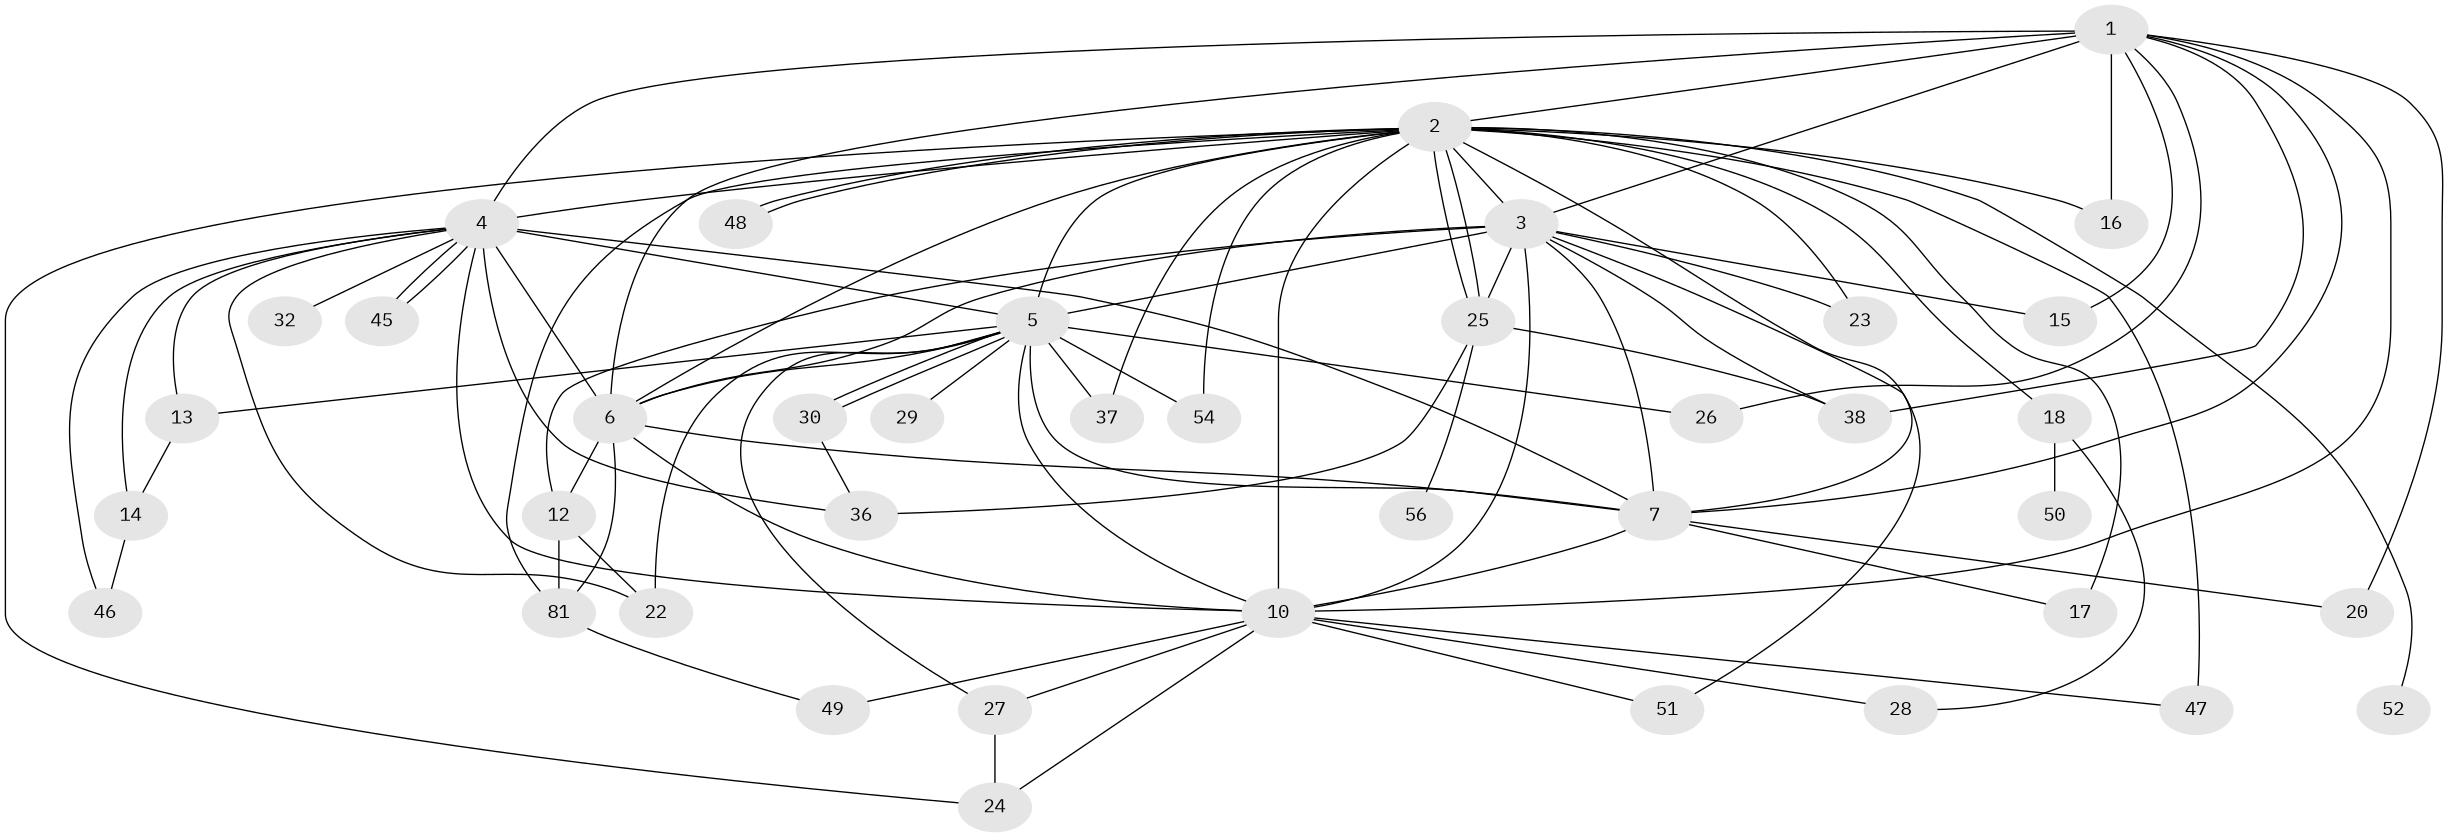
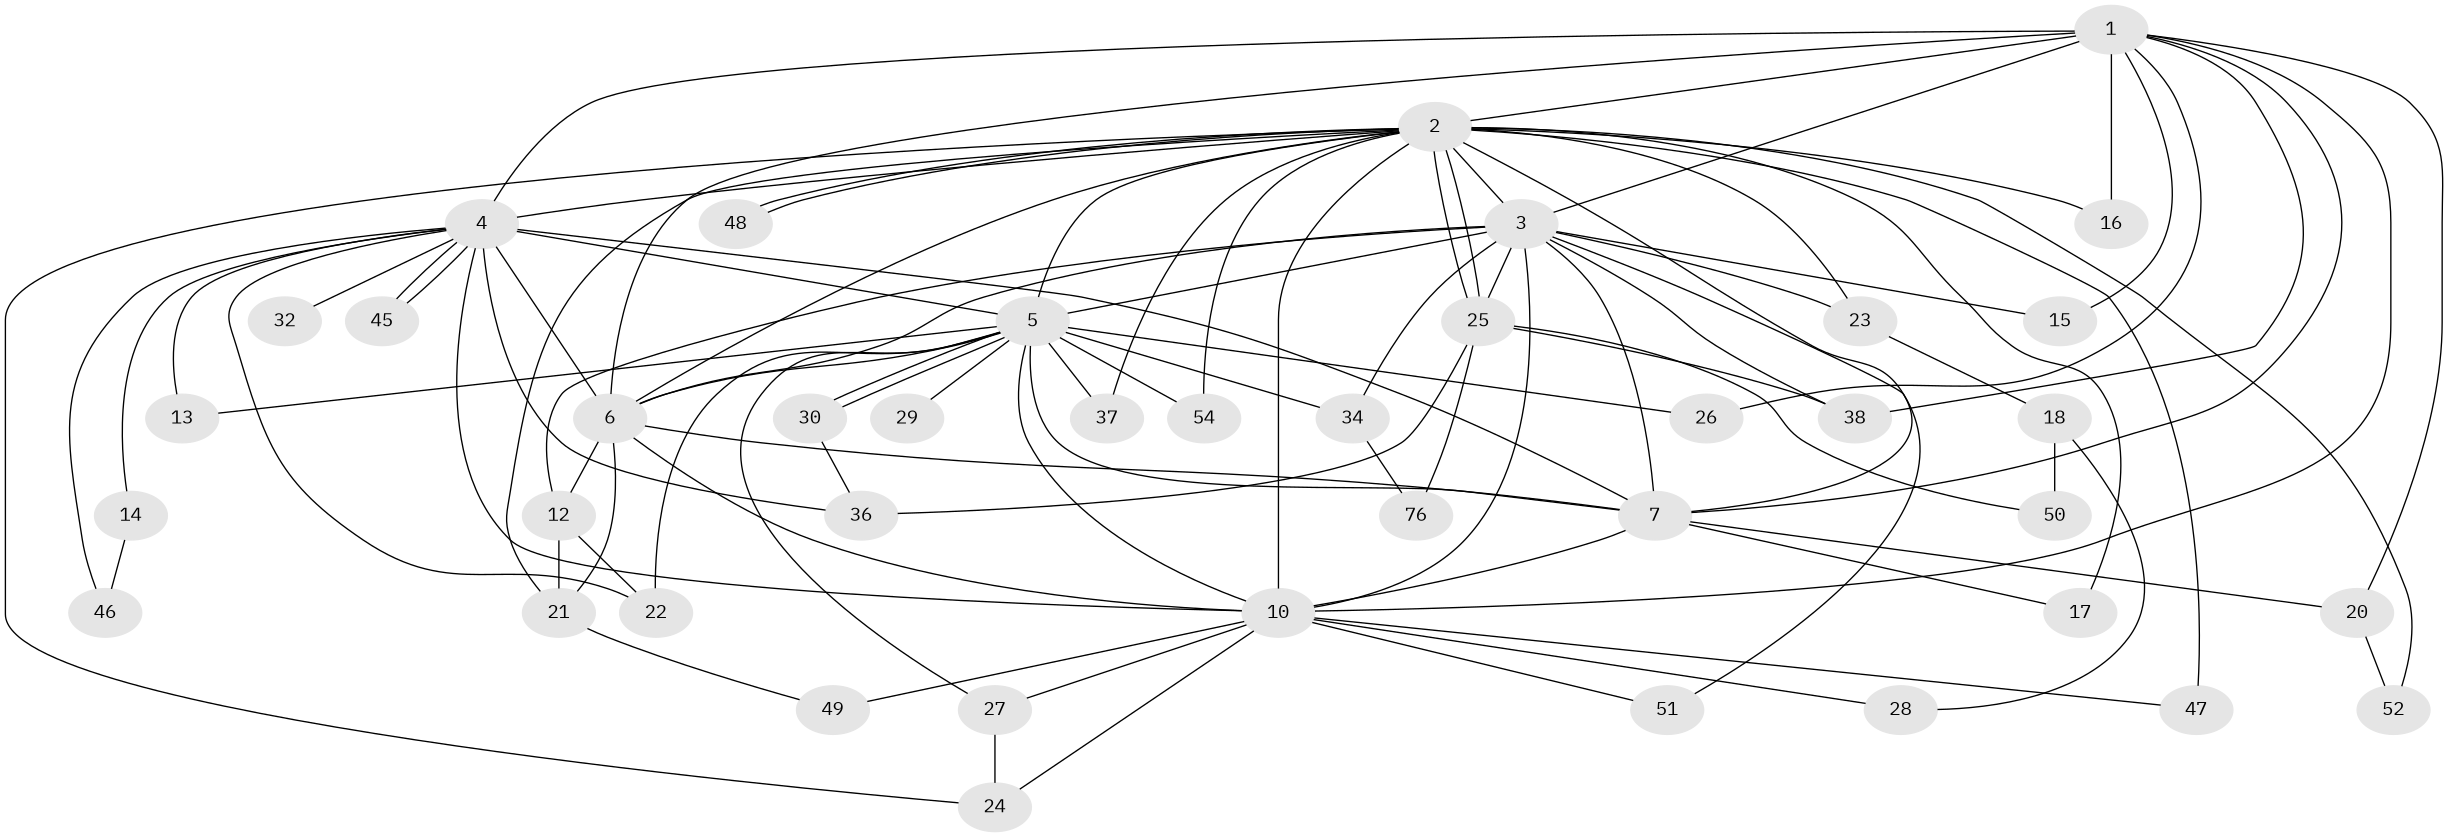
(1786, 194) -> (1957, 370)
none -> (1353, 418)
none -> (1781, 418)
(157, 467) -> none
(1416, 516) -> (1416, 516)
(559, 613) -> (559, 613)
none -> (2375, 661)
